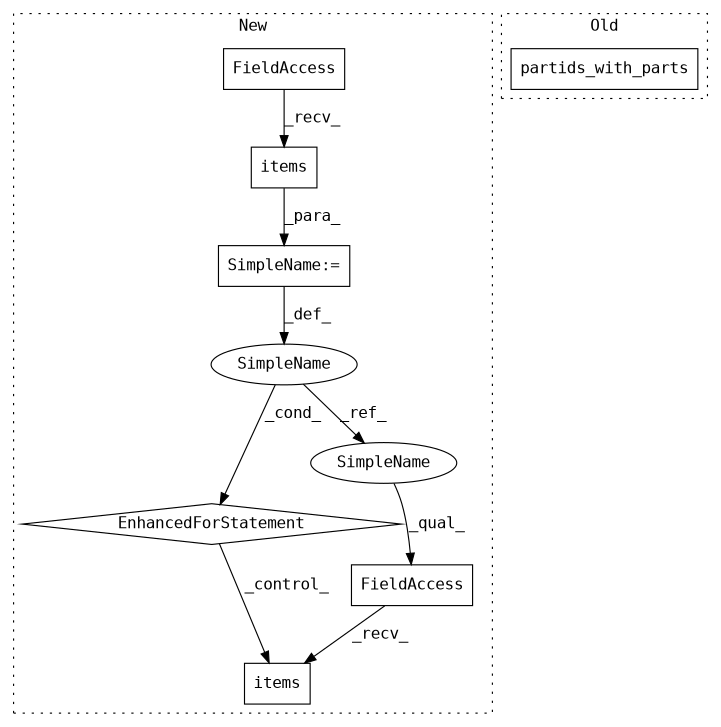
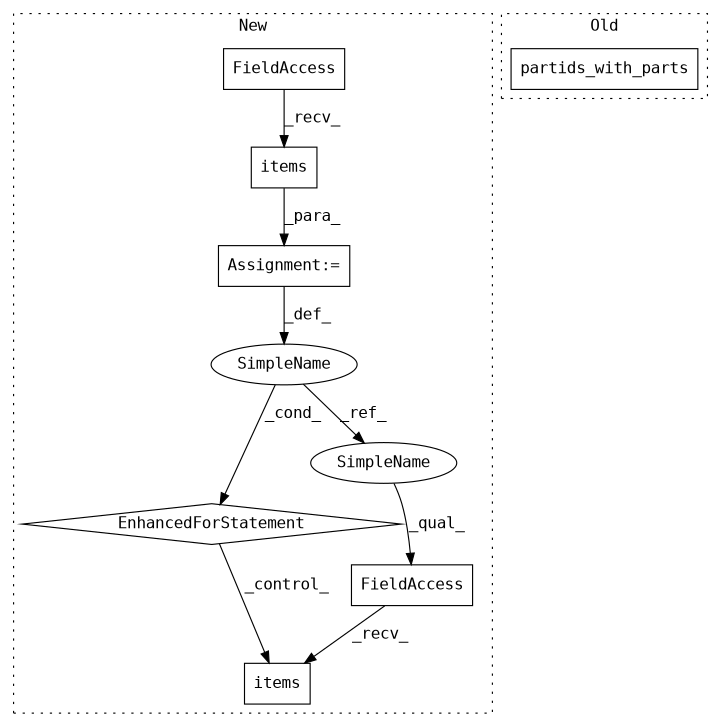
(284, 266) -> (284, 266)
